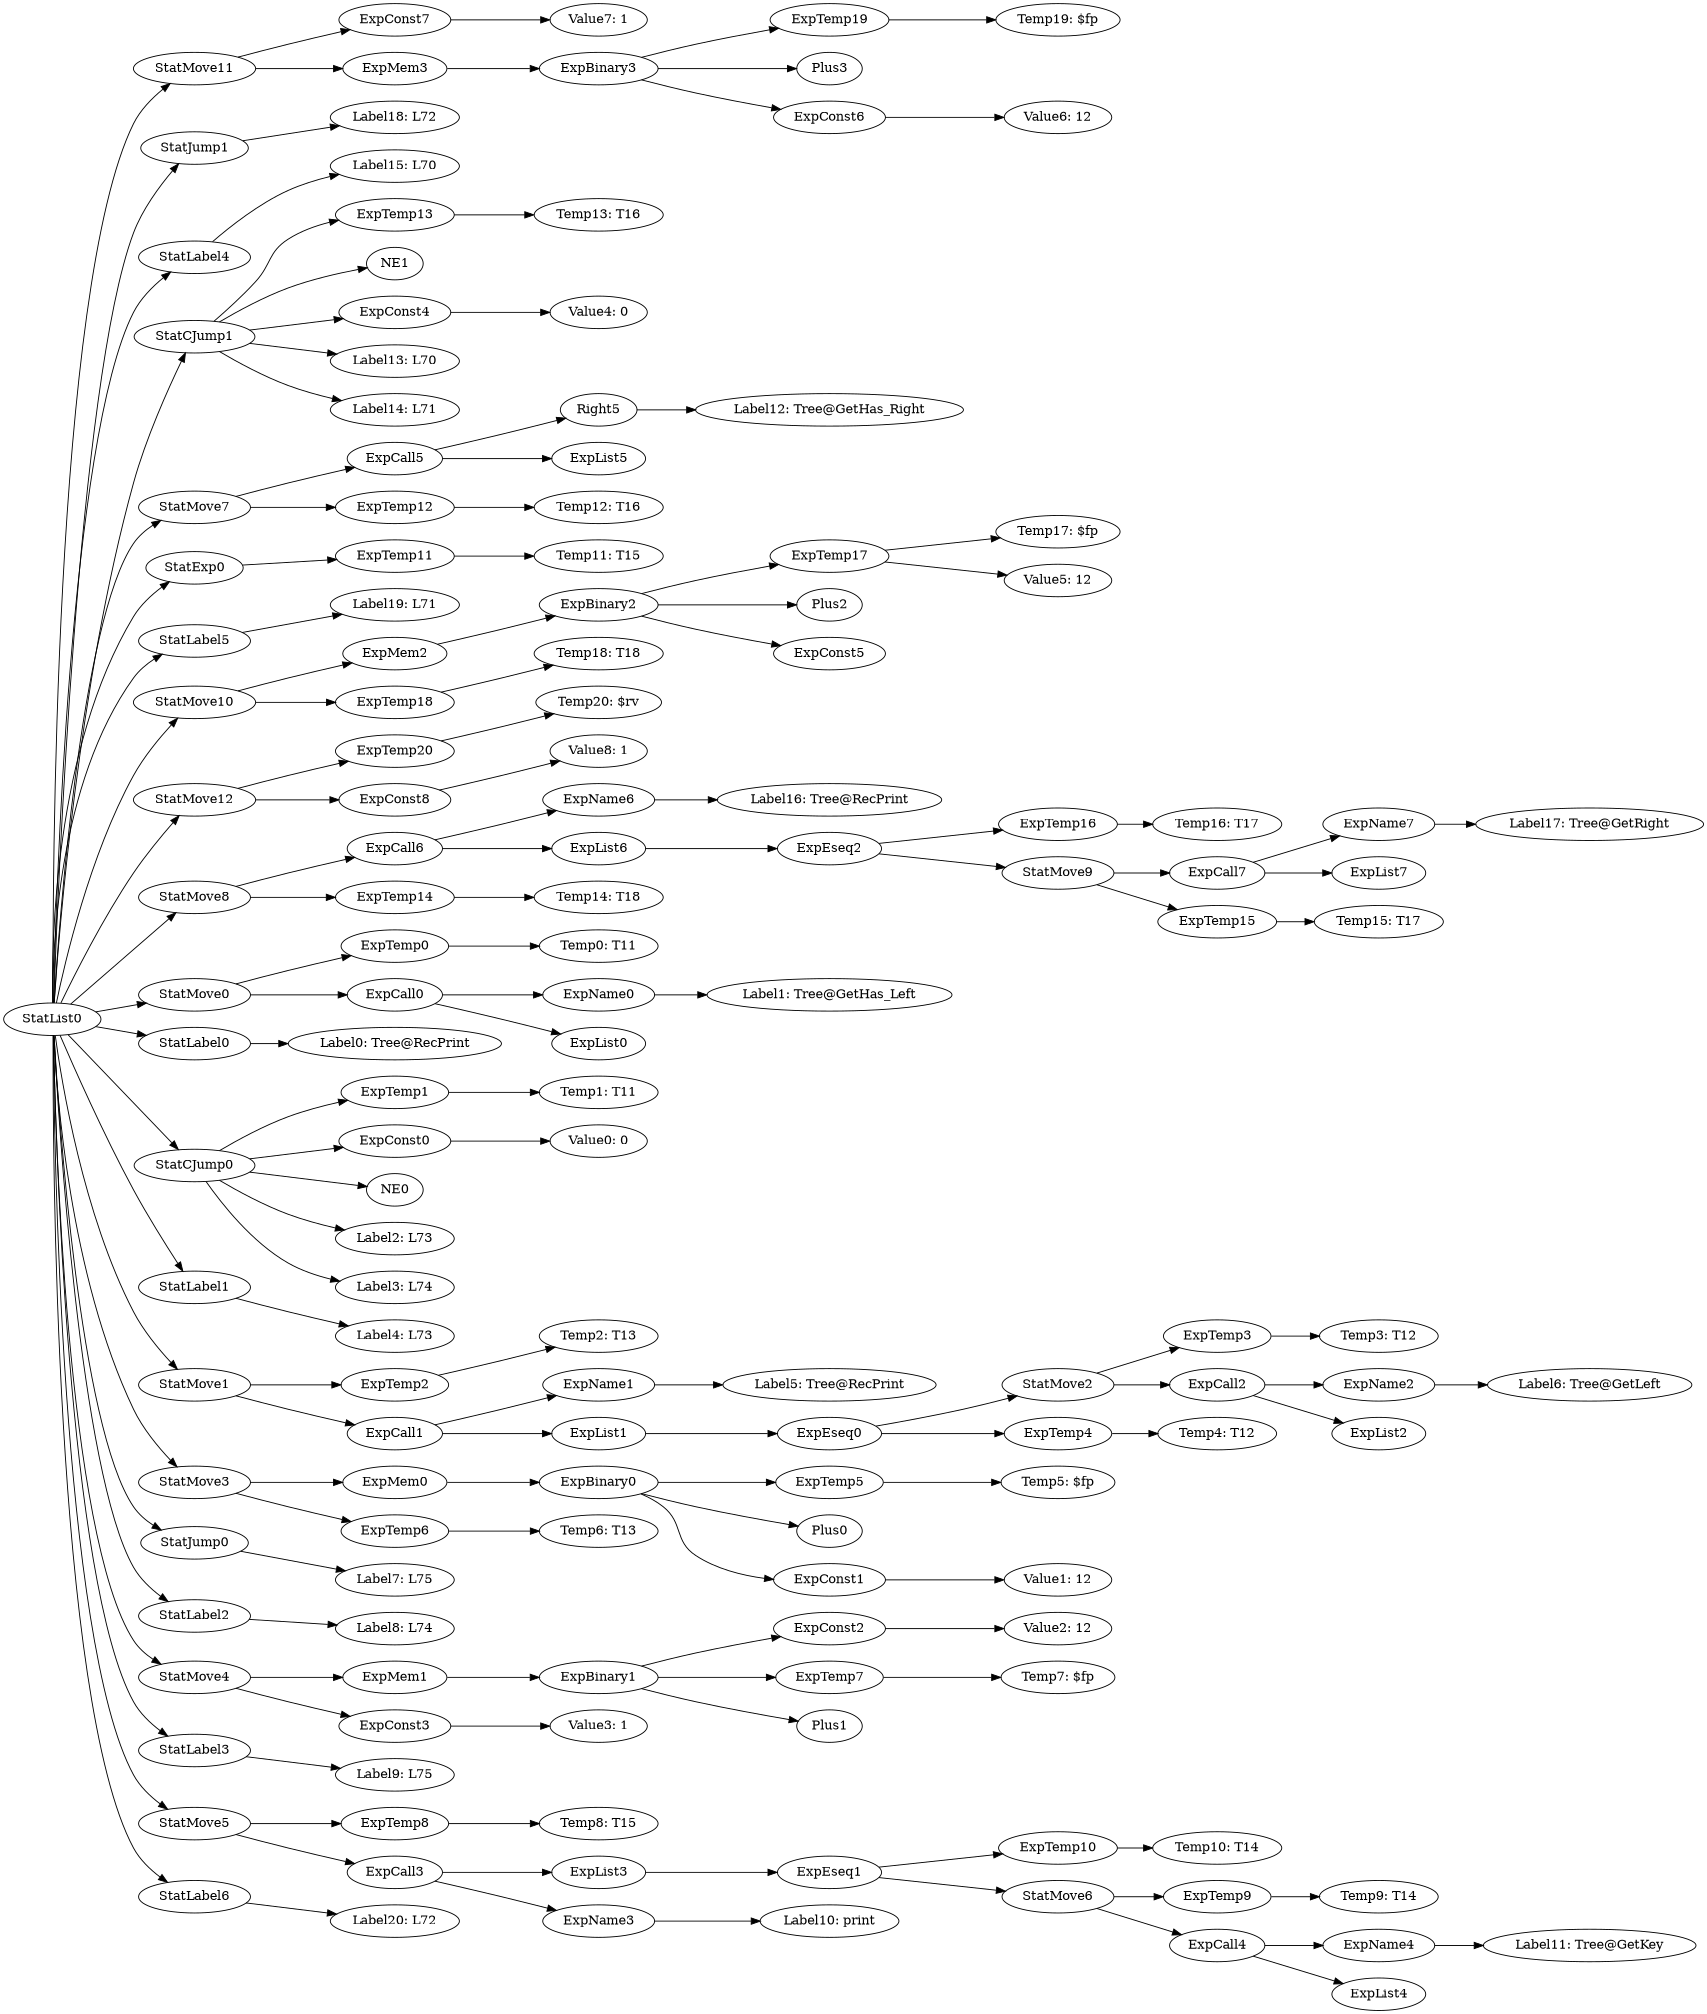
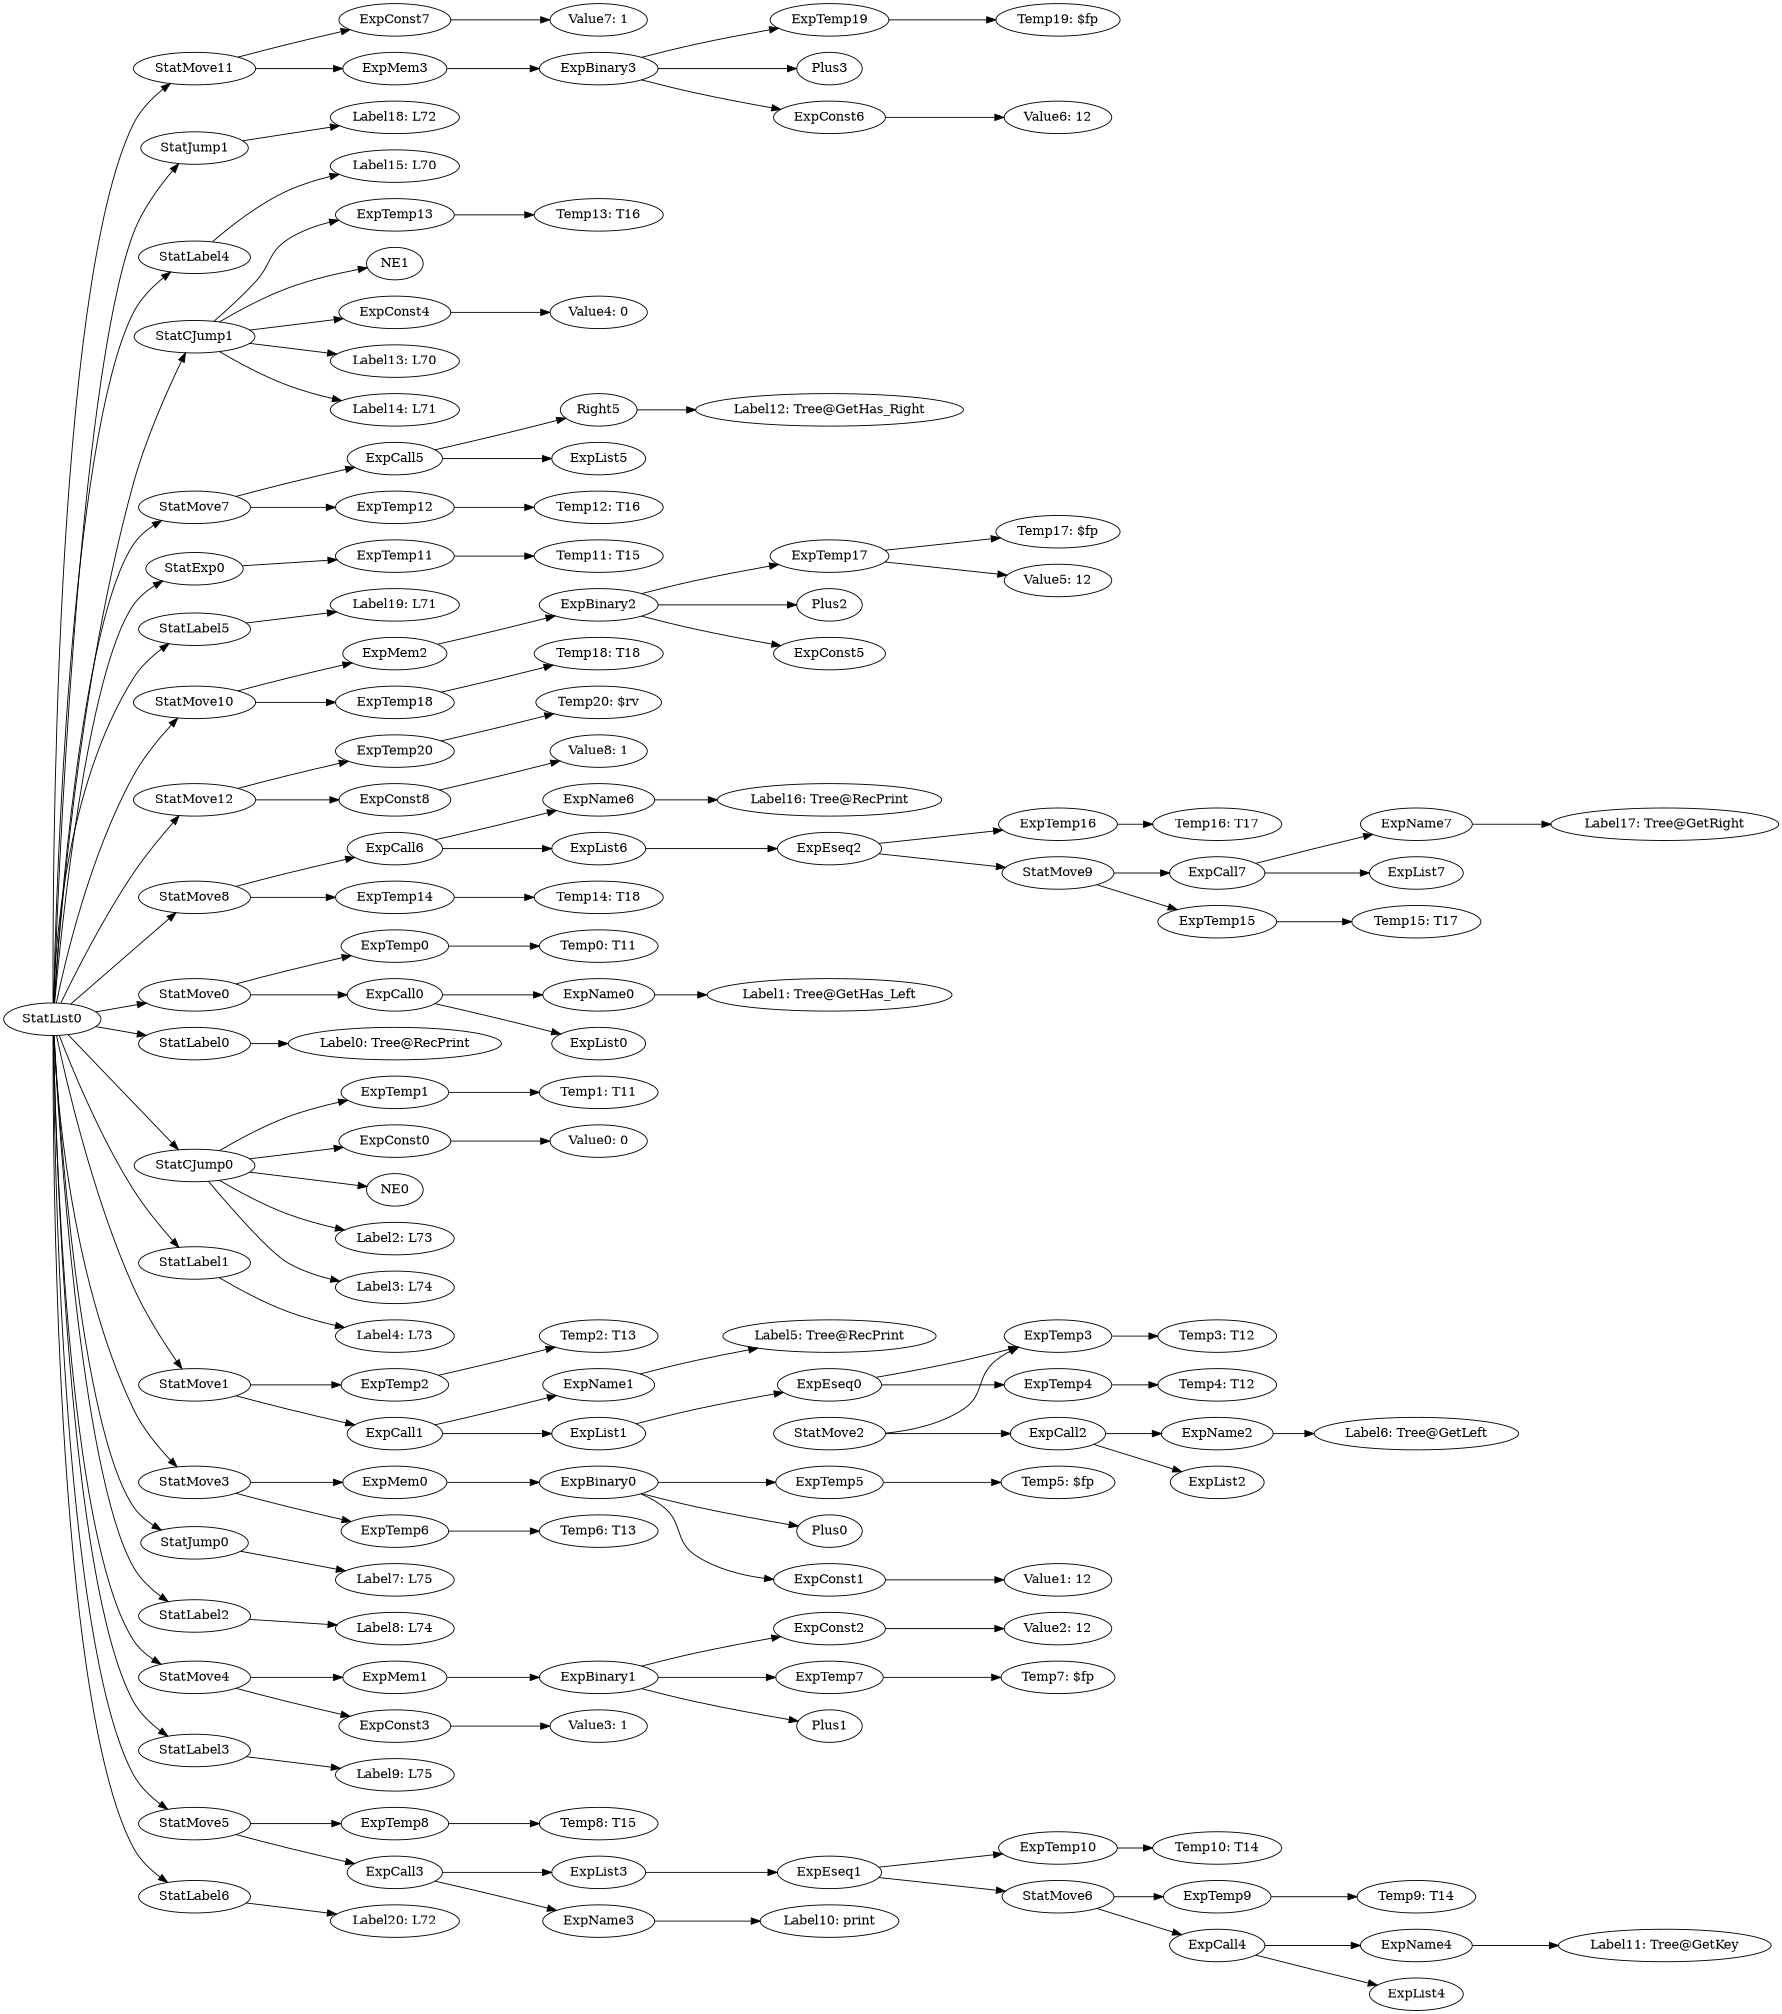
(943, 1414) -> (943, 1365)
